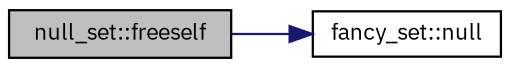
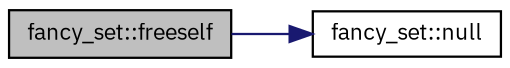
(120, 34) -> (120, 34)
